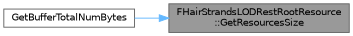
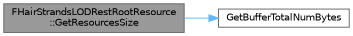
(147, 18) -> (197, 18)
